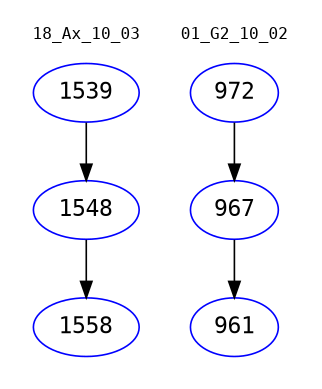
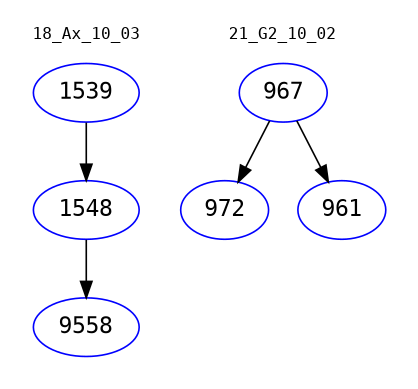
(235, 35) -> (283, 35)
(234, 143) -> (258, 144)
(86, 327) -> (86, 327)
